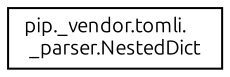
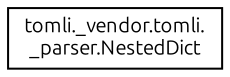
(115, 38) -> (115, 38)
